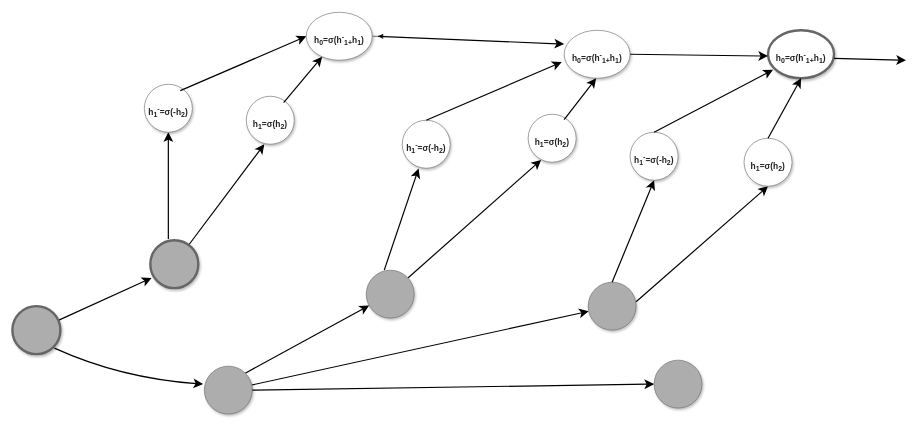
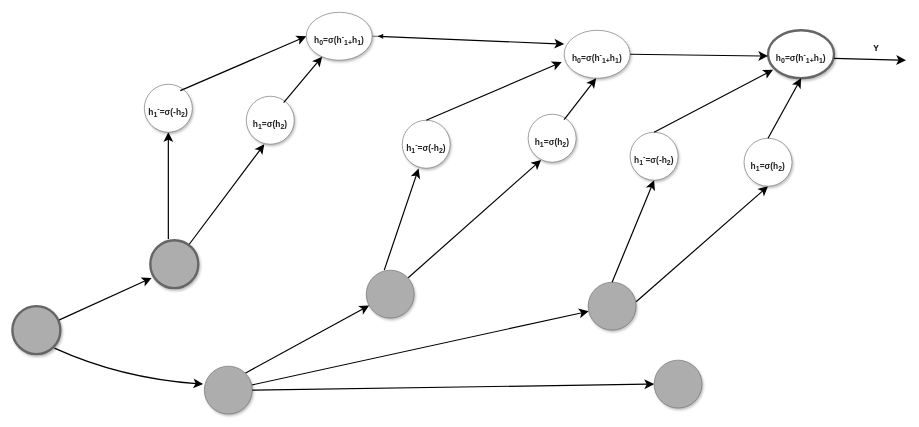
none -> (876, 48)
